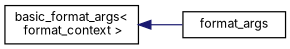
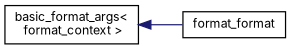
(234, 25) -> (234, 25)
